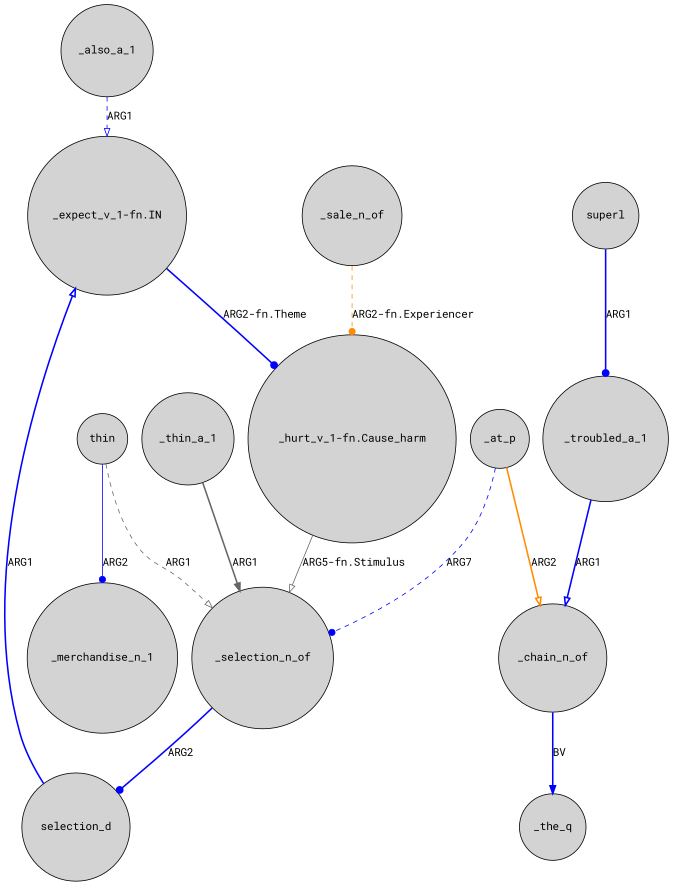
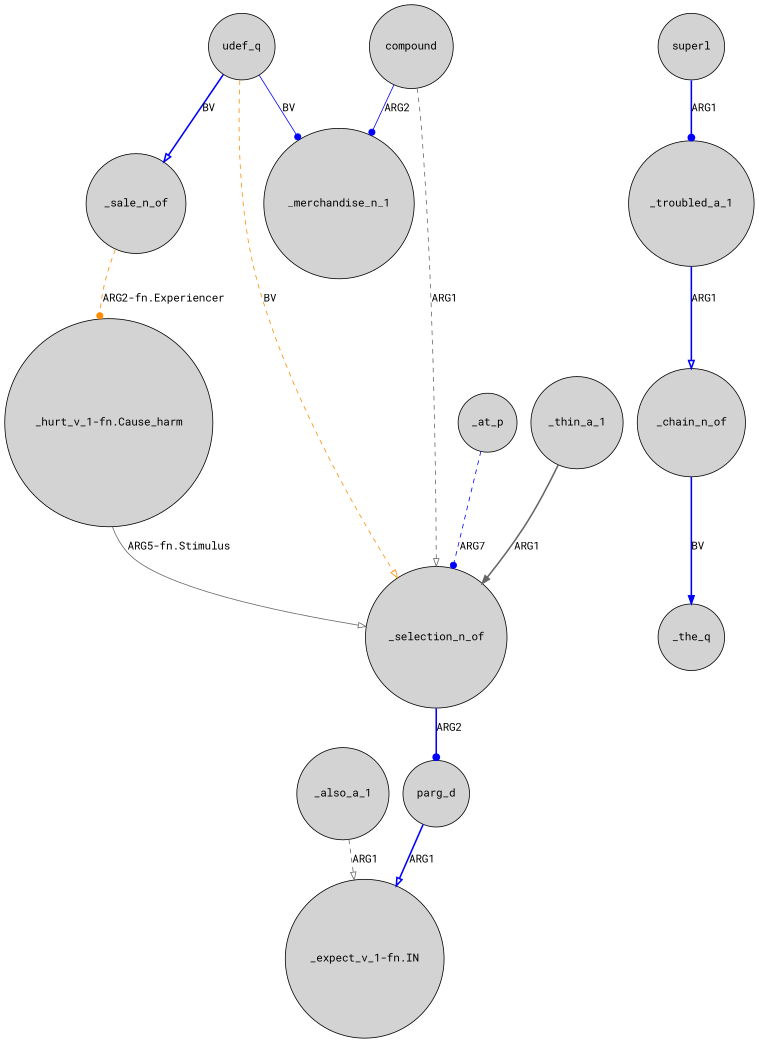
none -> (242, 47)
(107, 113) -> (351, 856)
(219, 315) -> none
(102, 439) -> (411, 47)
(522, 532) -> none
(76, 827) -> (436, 794)
